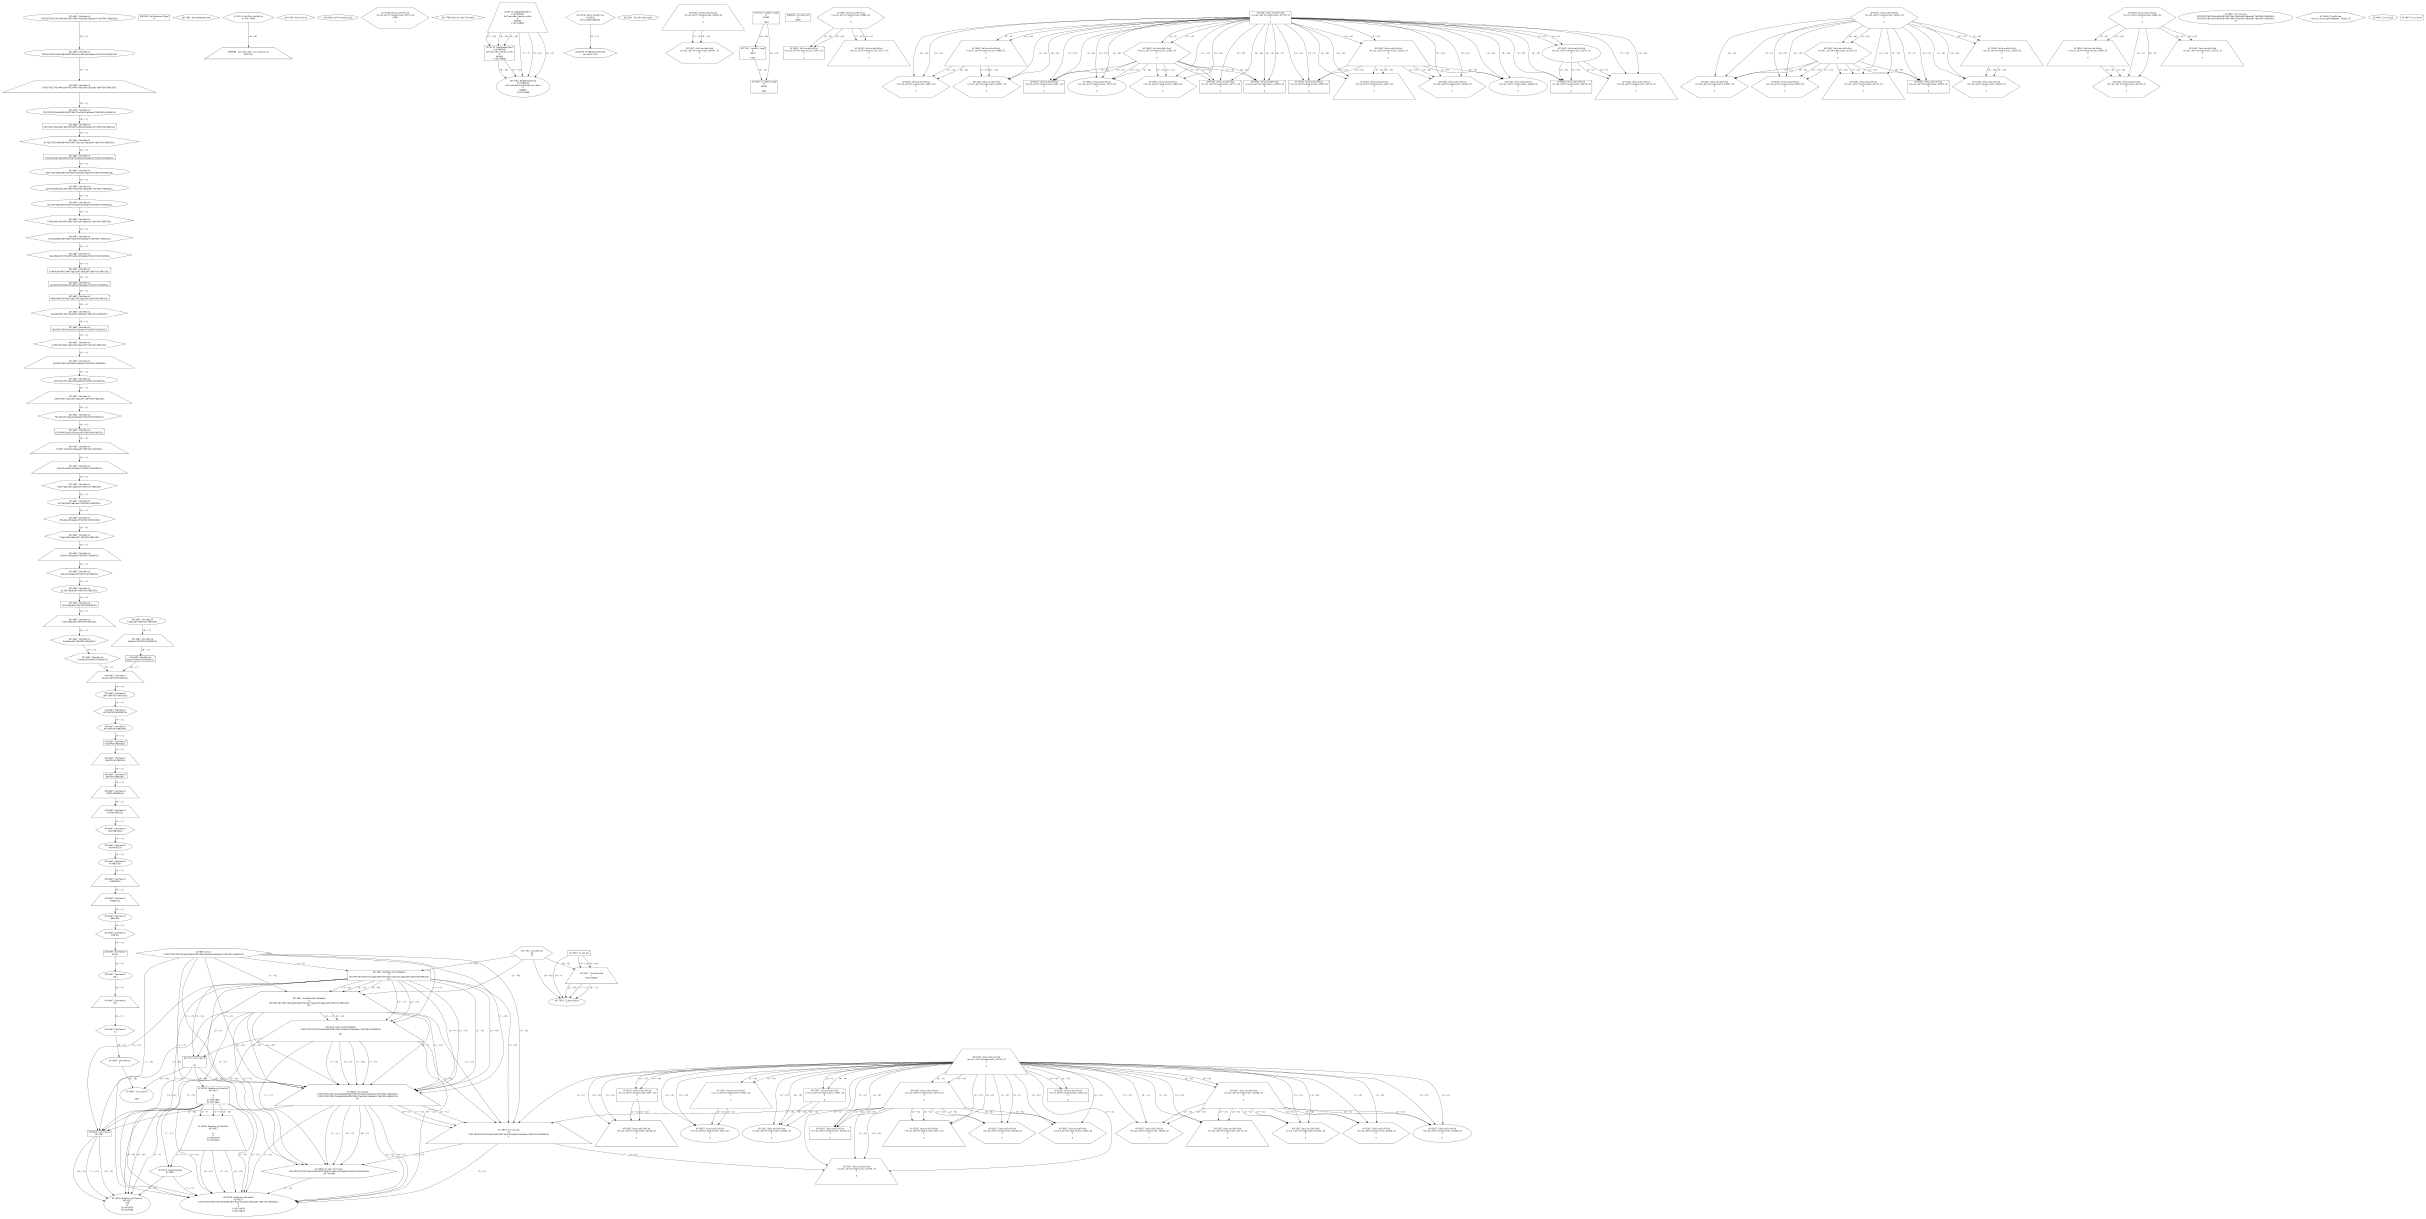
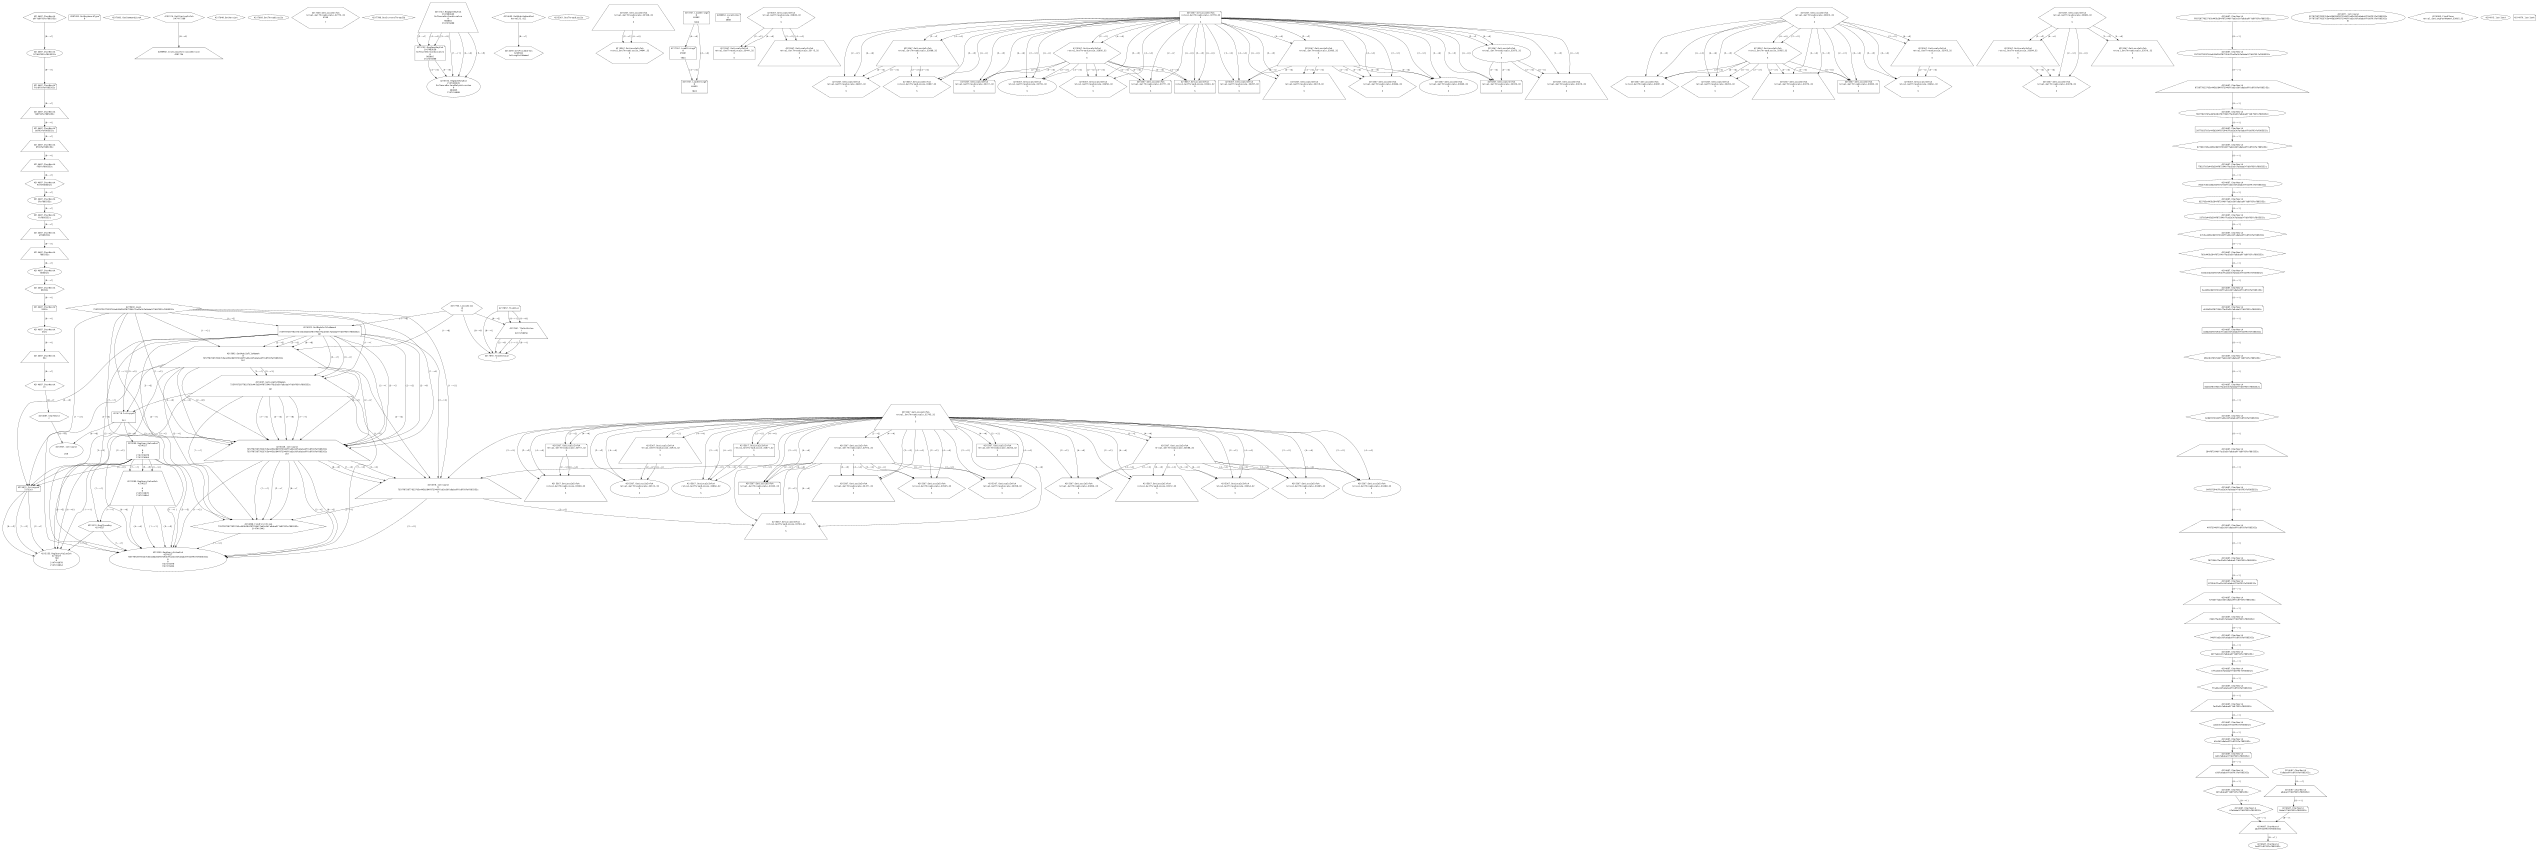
(590, 36) -> (519, 34)
(115, 702) -> none
